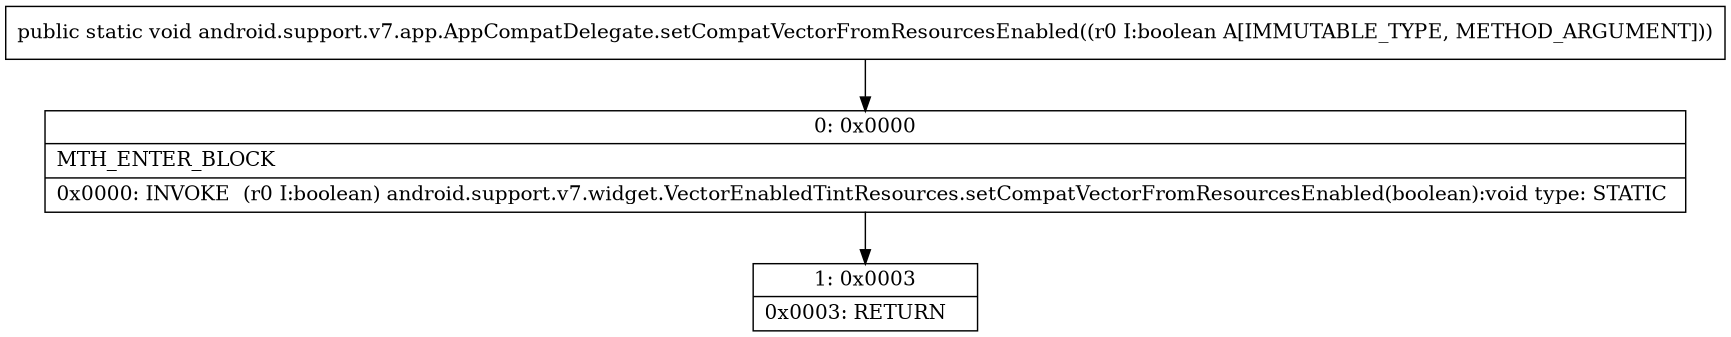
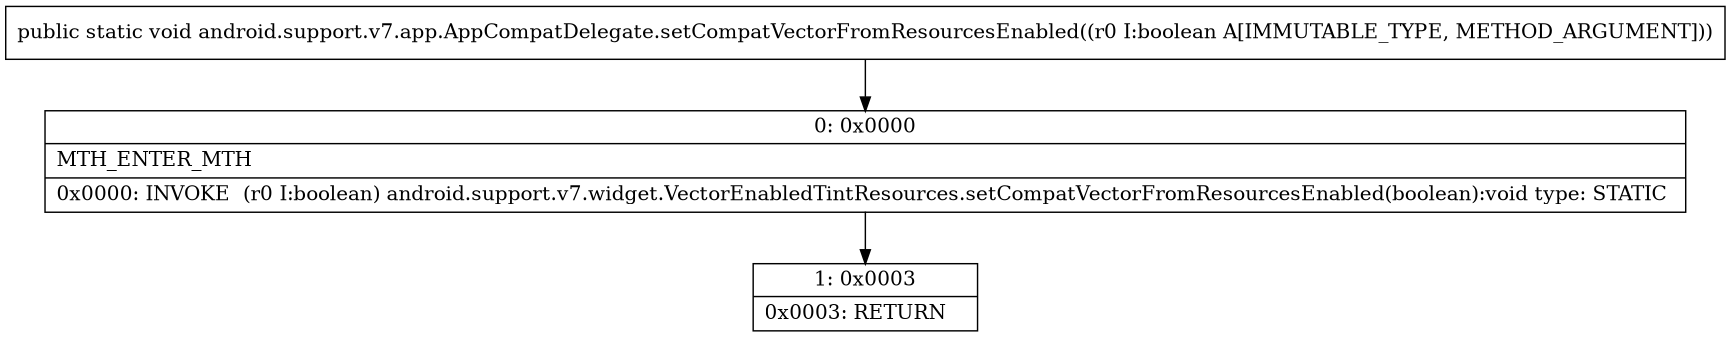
(166, 160) -> (154, 160)
